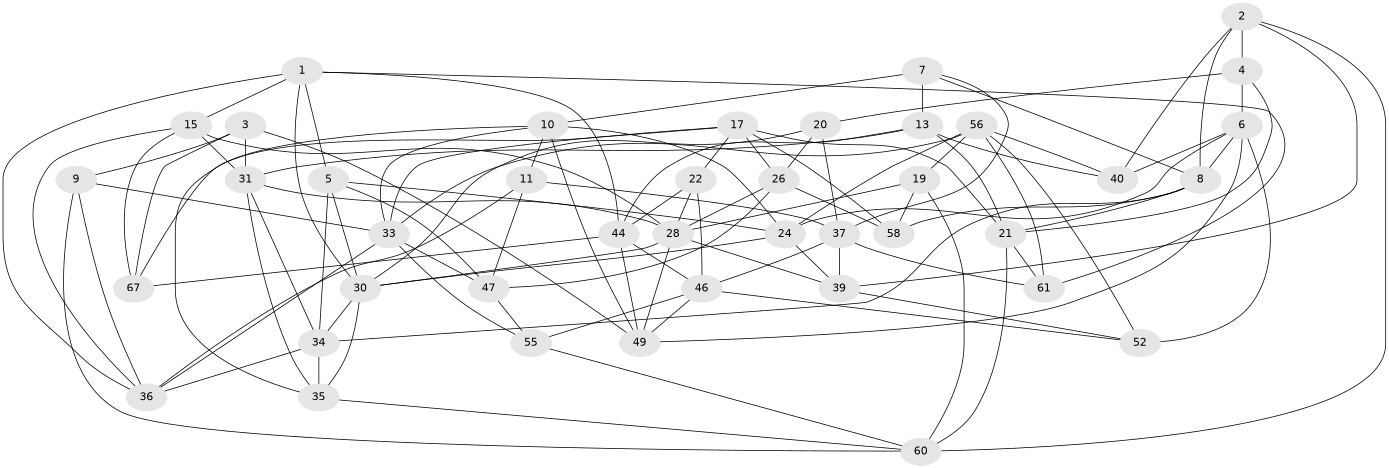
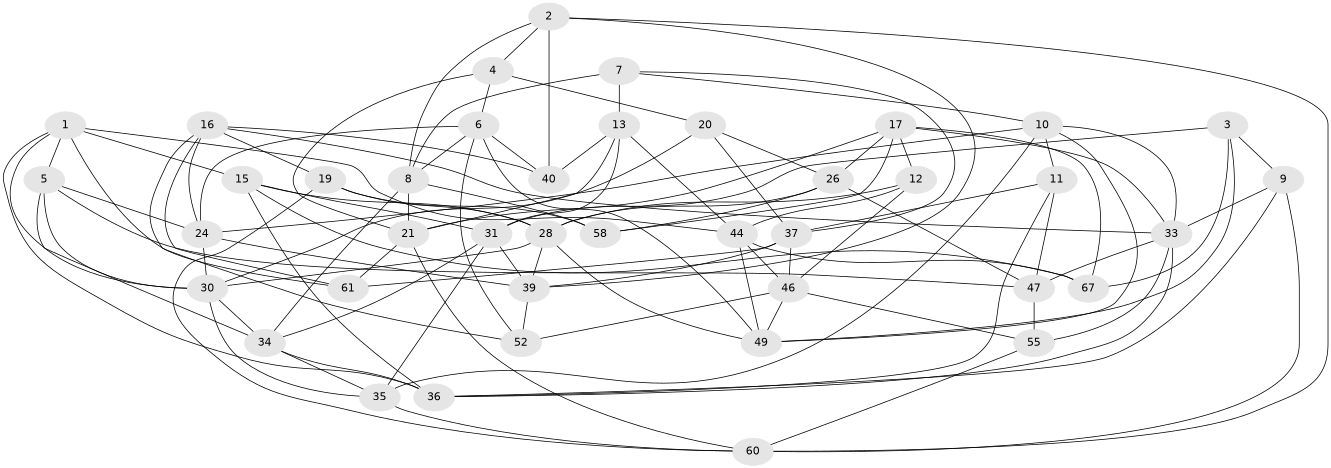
(977, 125) -> (208, 125)
(696, 180) -> (916, 180)
(472, 201) -> (511, 261)
